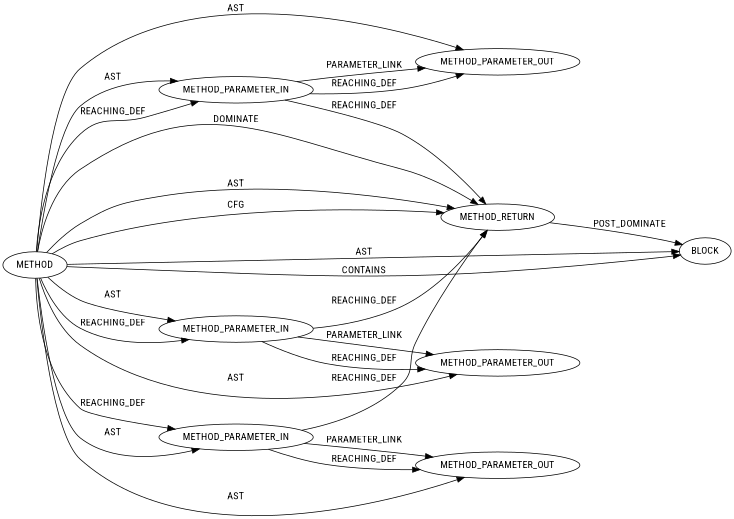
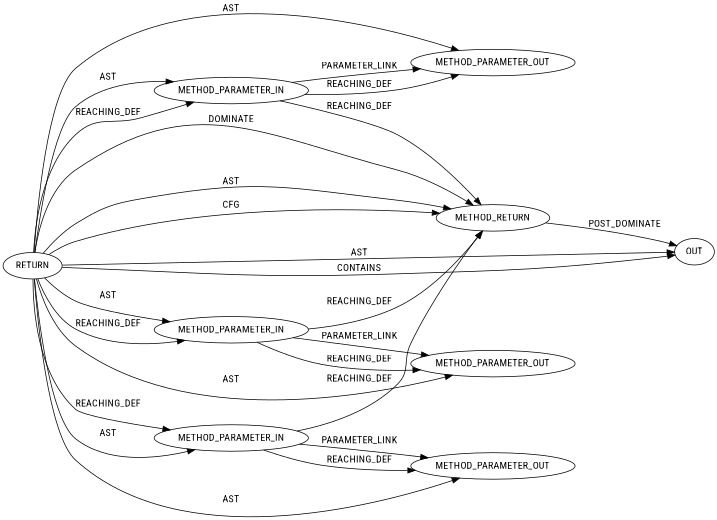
(705, 251) -> (694, 252)
(35, 265) -> (33, 266)
